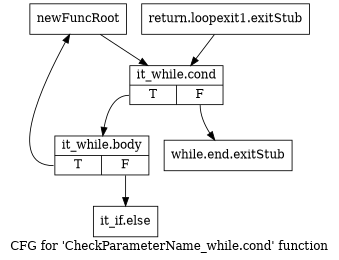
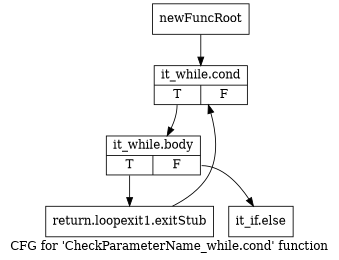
(36, 108) -> (130, 186)
(228, 155) -> none
